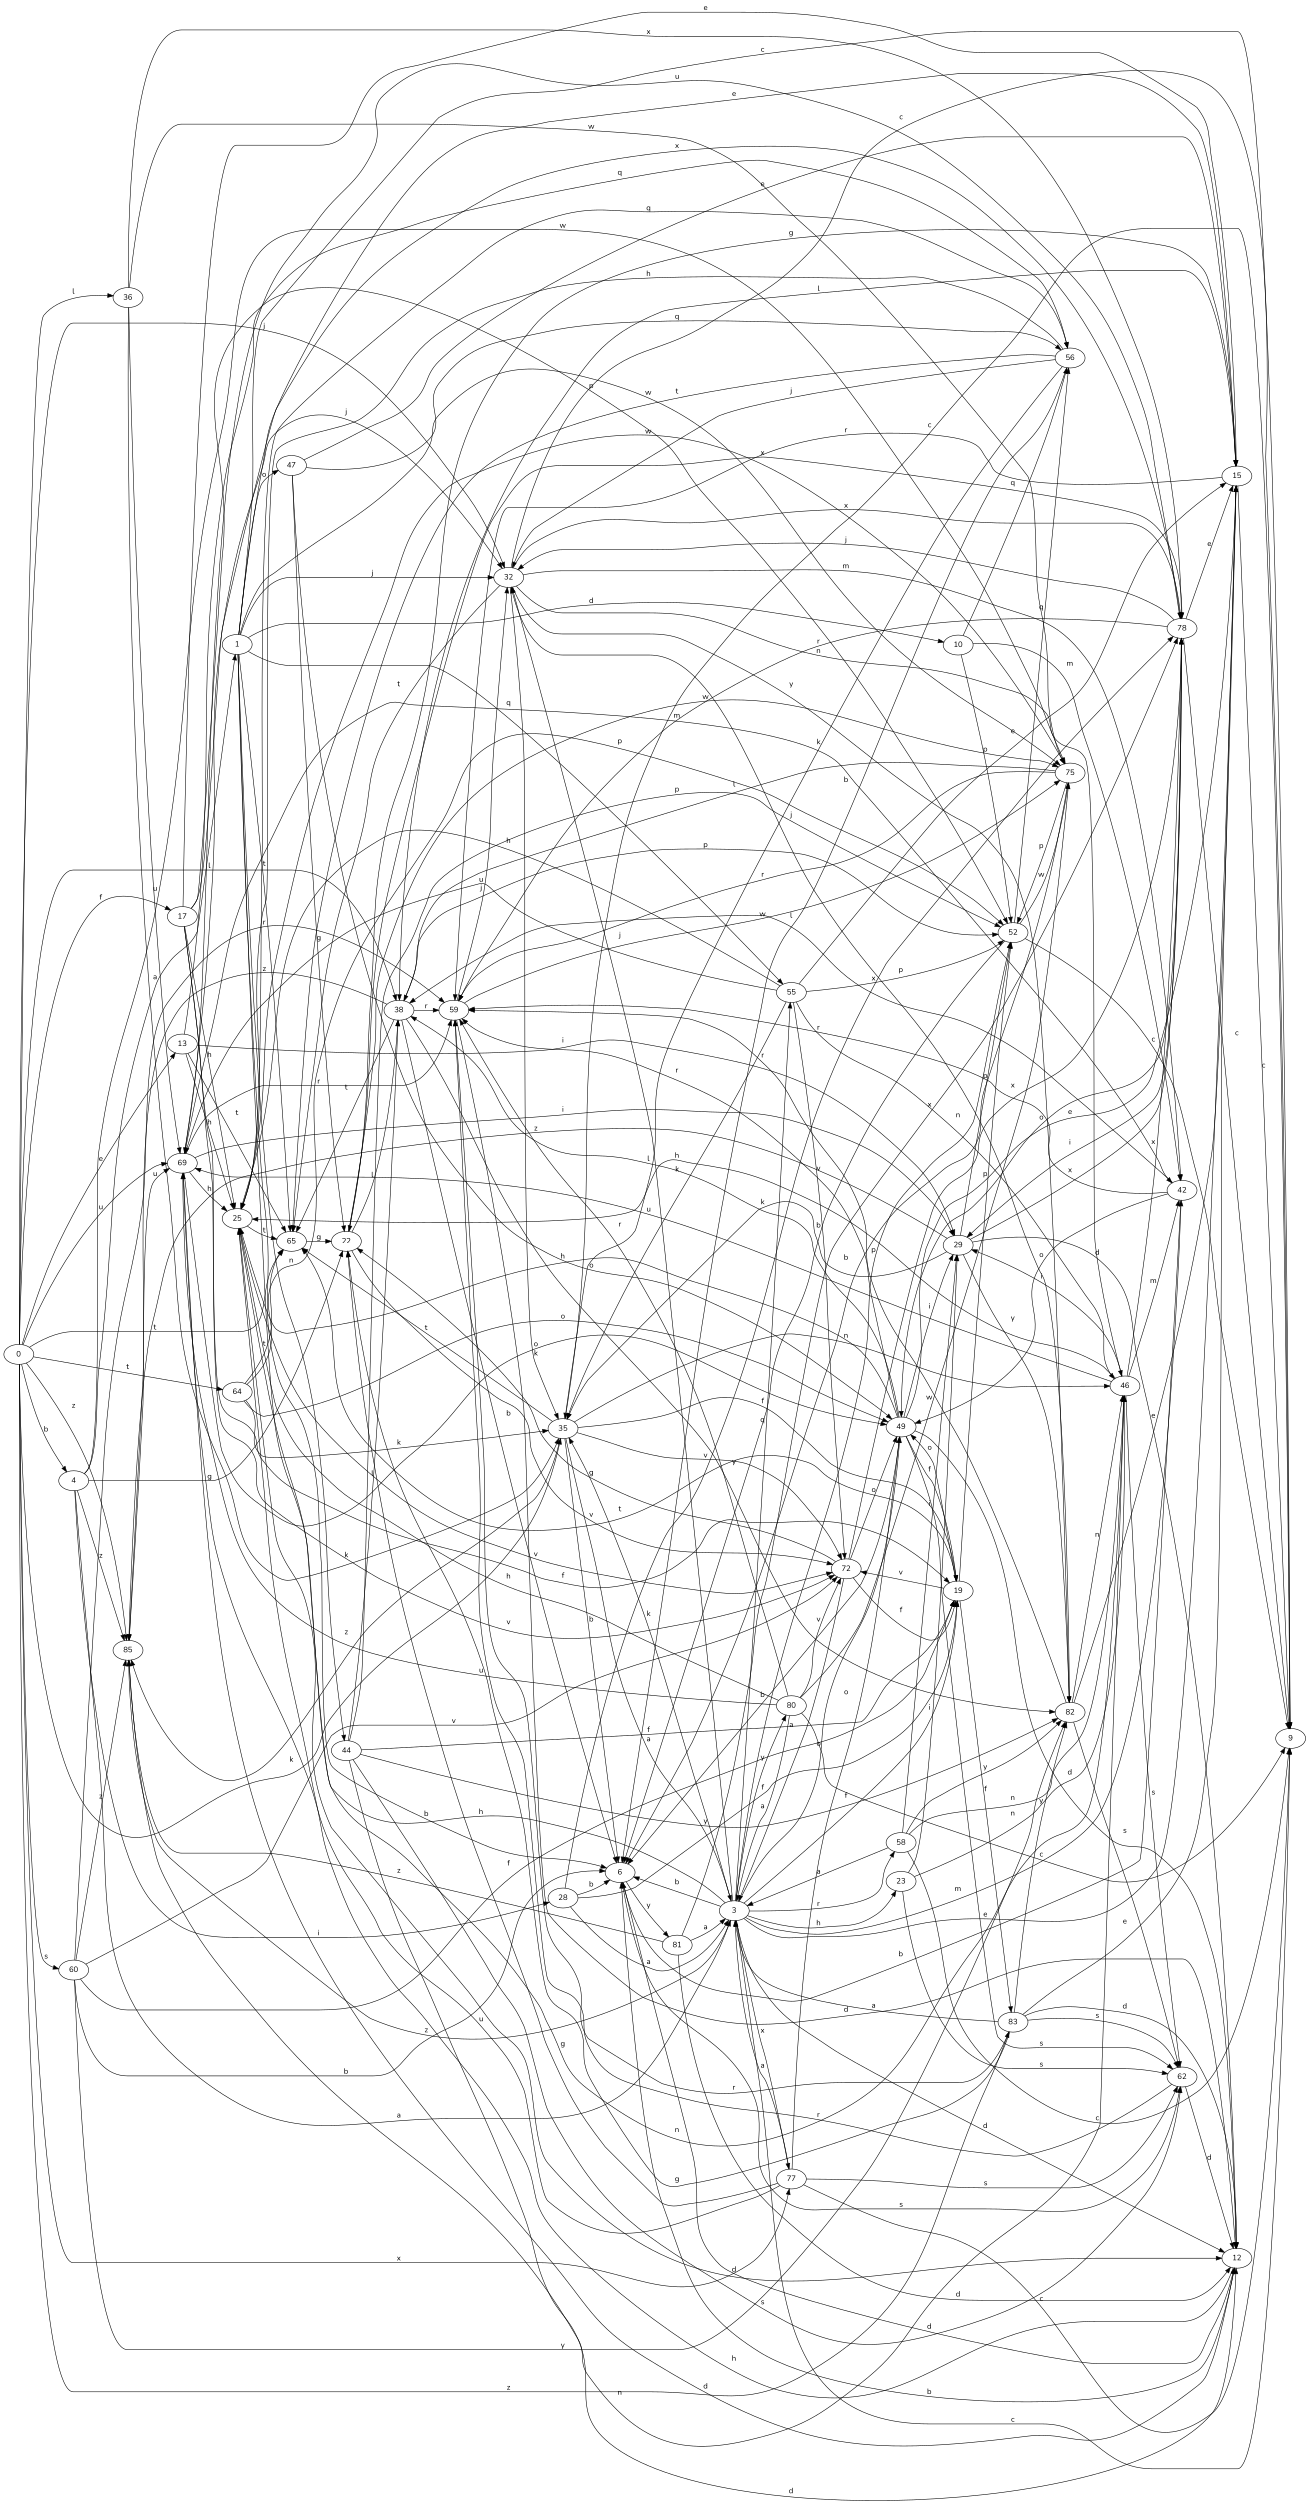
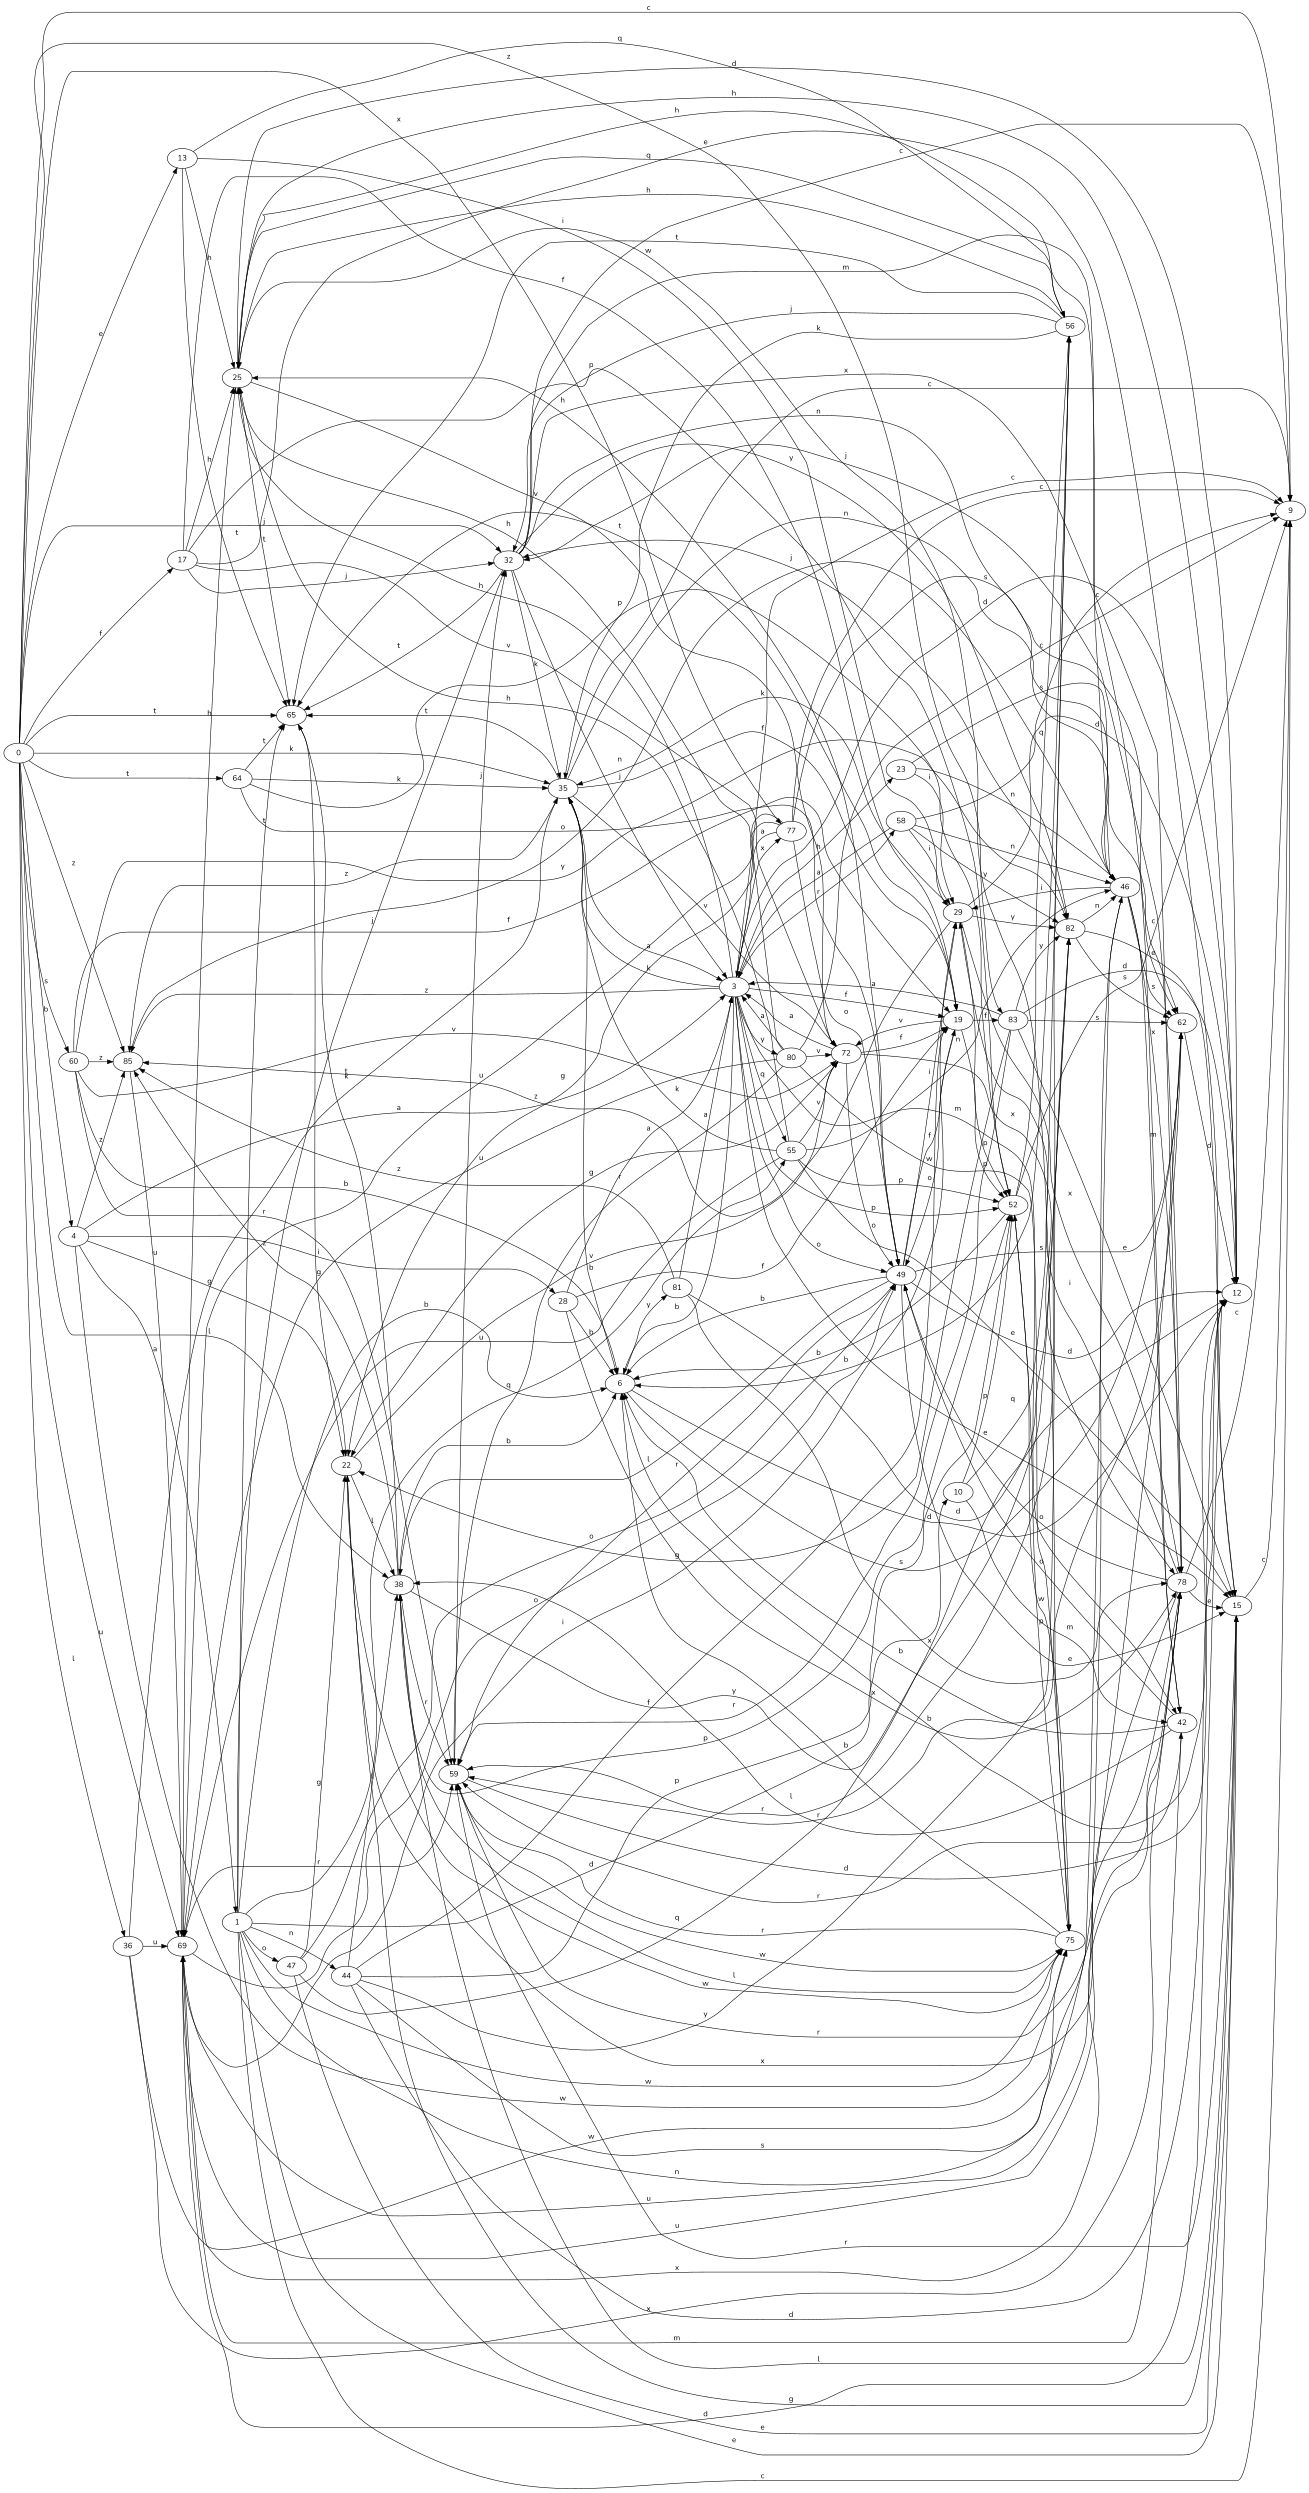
none -> (527, 12)
(664, 1240) -> (600, 769)
